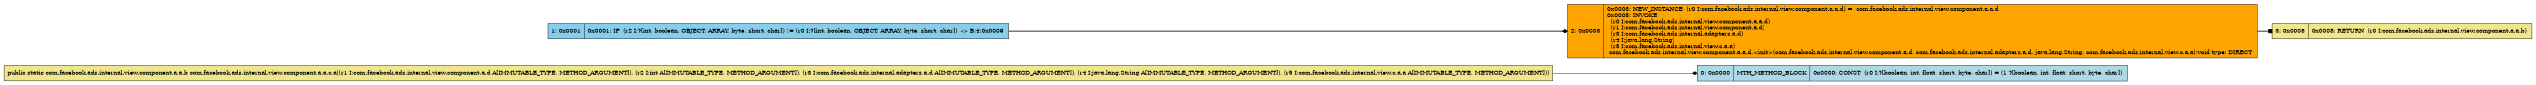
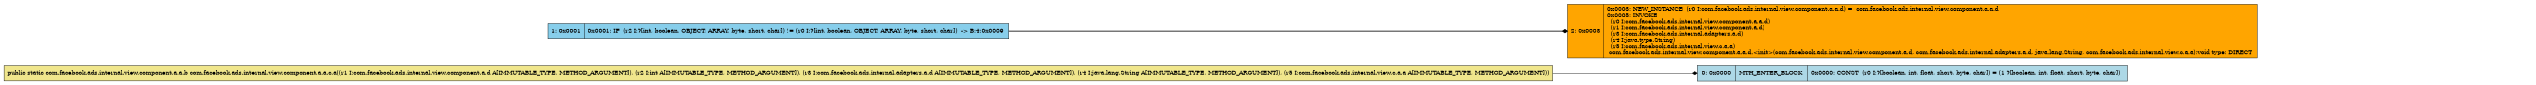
(2402, 31) -> none
(1641, 40) -> (1641, 40)
(1772, 73) -> (1771, 73)
